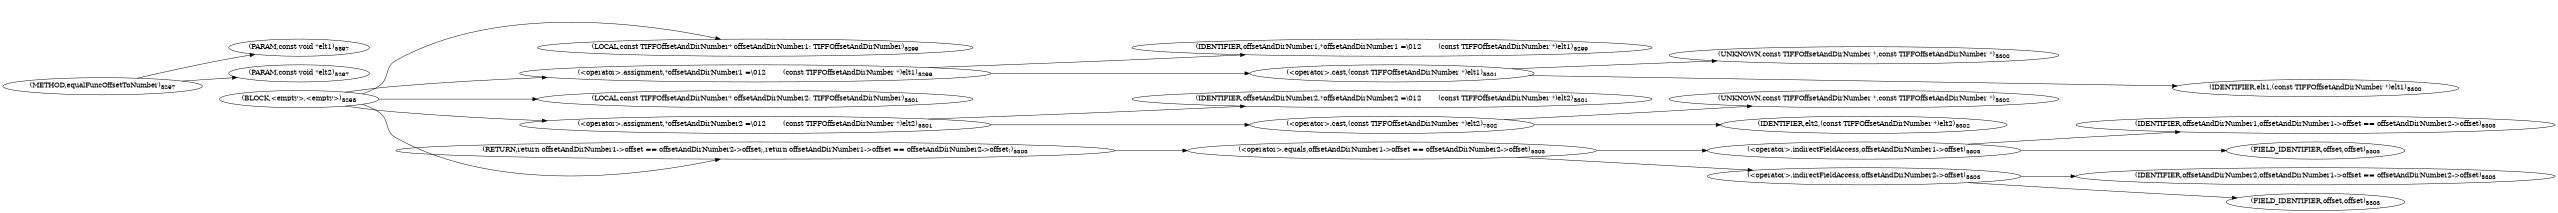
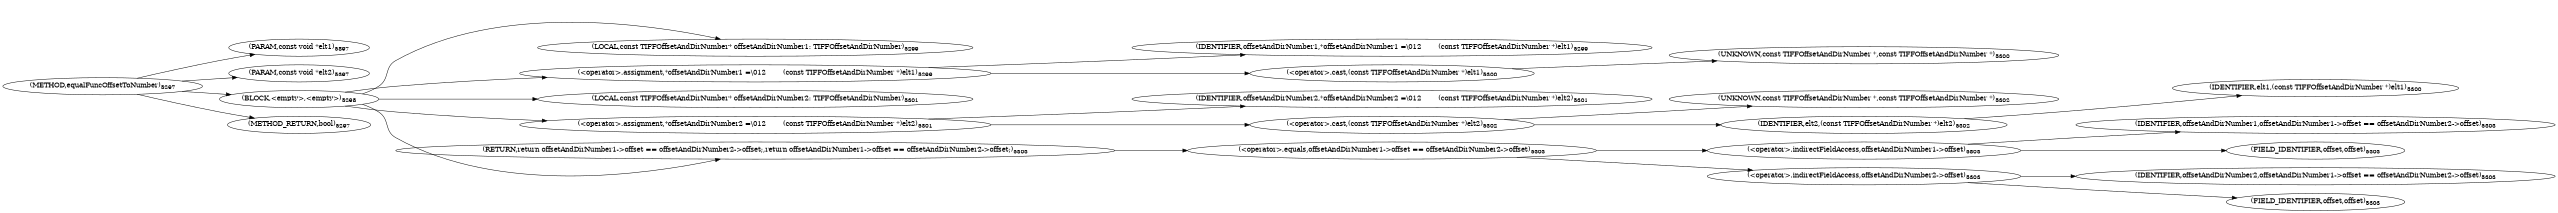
(342, 73) -> (342, 73)
(1490, 73) -> (1490, 73)
(1851, 81) -> (2101, 108)
none -> (204, 93)
(1490, 124) -> (1490, 124)
none -> (299, 125)
